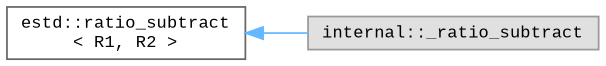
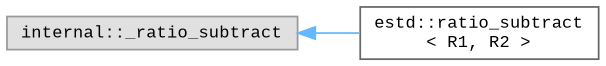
(286, 33) -> (338, 33)
